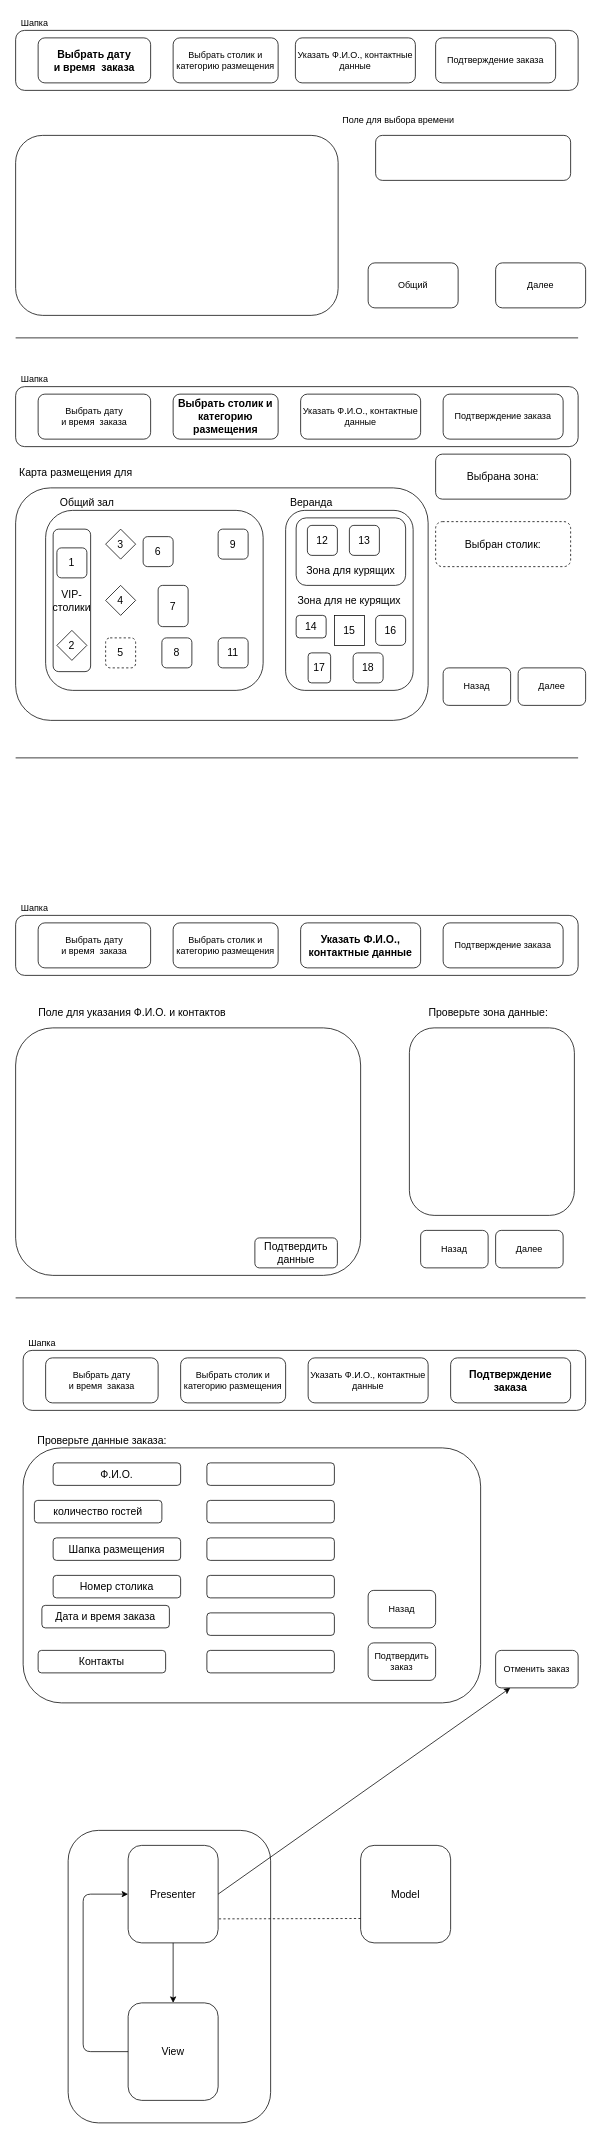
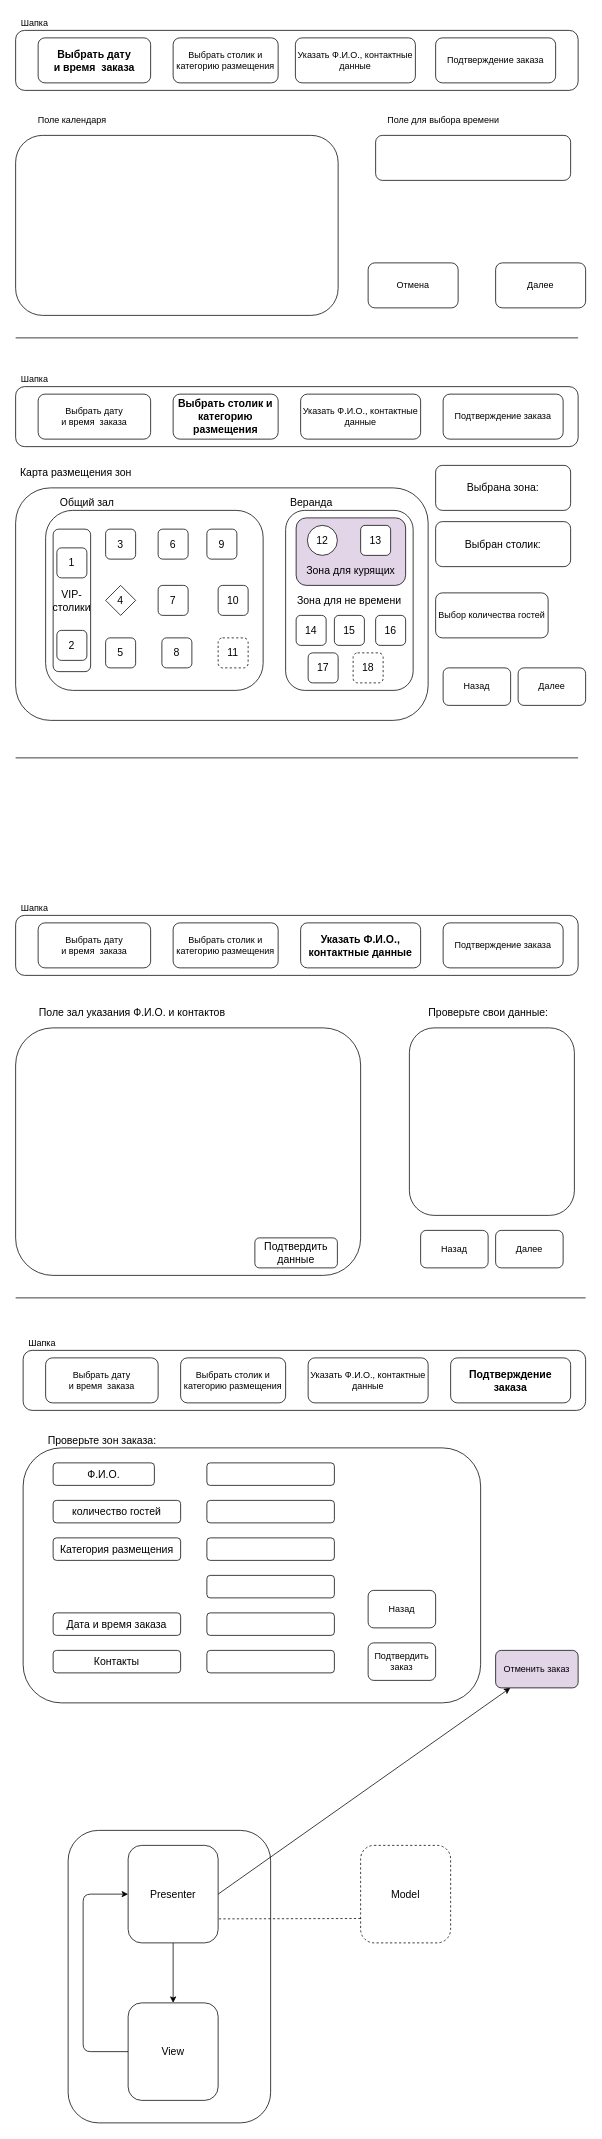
none -> (72, 120)
(398, 120) -> (443, 120)
(413, 285) -> (413, 285)
(76, 473) -> (76, 473)
(503, 477) -> (503, 488)
(322, 540) -> (322, 540)
(364, 540) -> (375, 540)
(120, 544) -> (120, 544)
(233, 544) -> (222, 544)
(503, 544) -> (503, 544)
(158, 552) -> (173, 544)
(351, 552) -> (351, 552)
none -> (233, 600)
(349, 600) -> (349, 600)
(173, 606) -> (173, 600)
none -> (492, 615)
(311, 627) -> (311, 630)
(349, 630) -> (349, 630)
(72, 645) -> (72, 645)
(120, 653) -> (120, 653)
(233, 653) -> (233, 653)
(319, 668) -> (323, 668)
(368, 668) -> (368, 668)
(132, 1013) -> (132, 1013)
(488, 1013) -> (488, 1013)
(102, 1440) -> (102, 1440)
(117, 1474) -> (104, 1474)
(98, 1512) -> (117, 1512)
(117, 1549) -> (117, 1549)
(117, 1587) -> none
(105, 1617) -> (117, 1624)
(102, 1662) -> (117, 1662)
(537, 1669) -> (537, 1669)
(405, 1894) -> (405, 1894)
